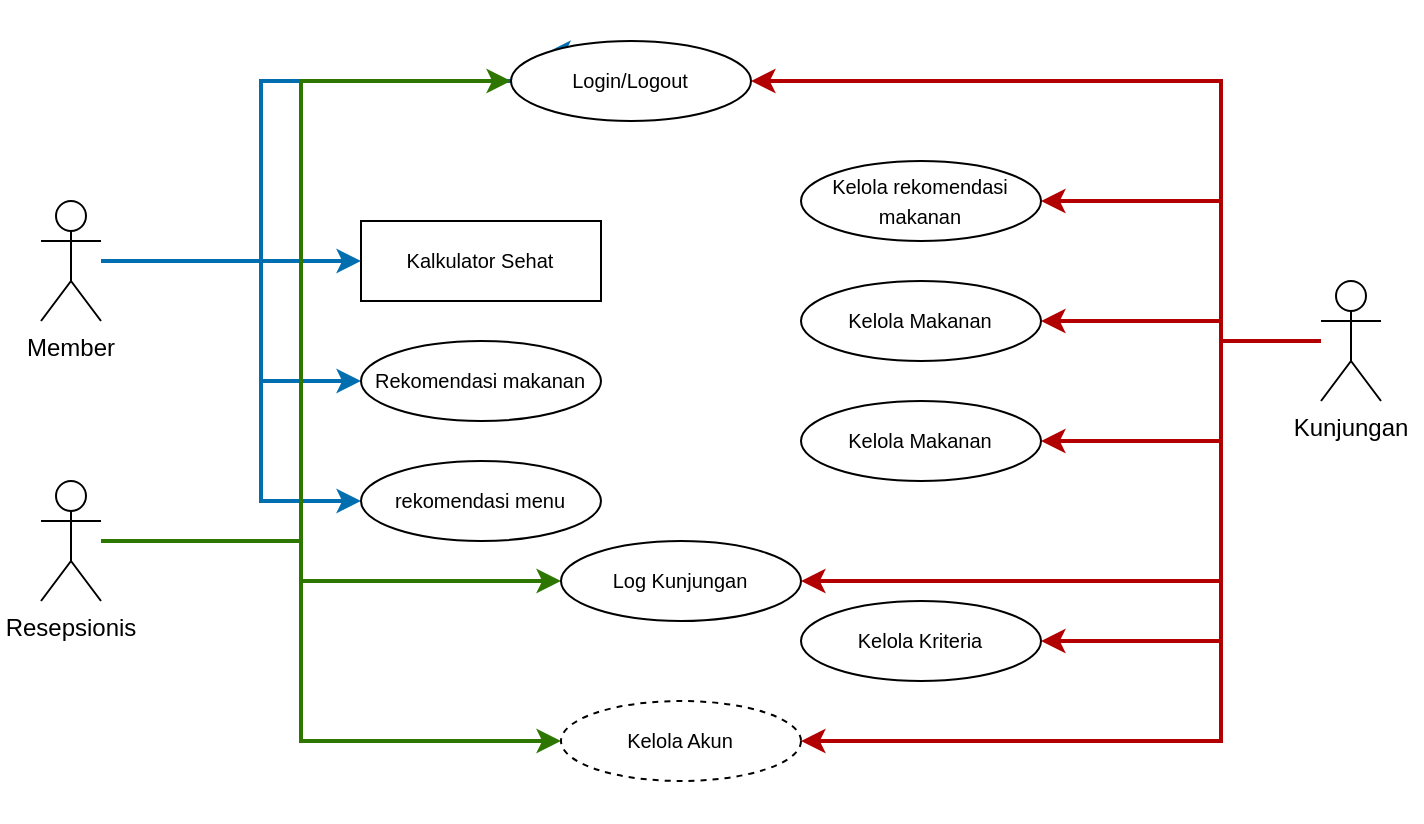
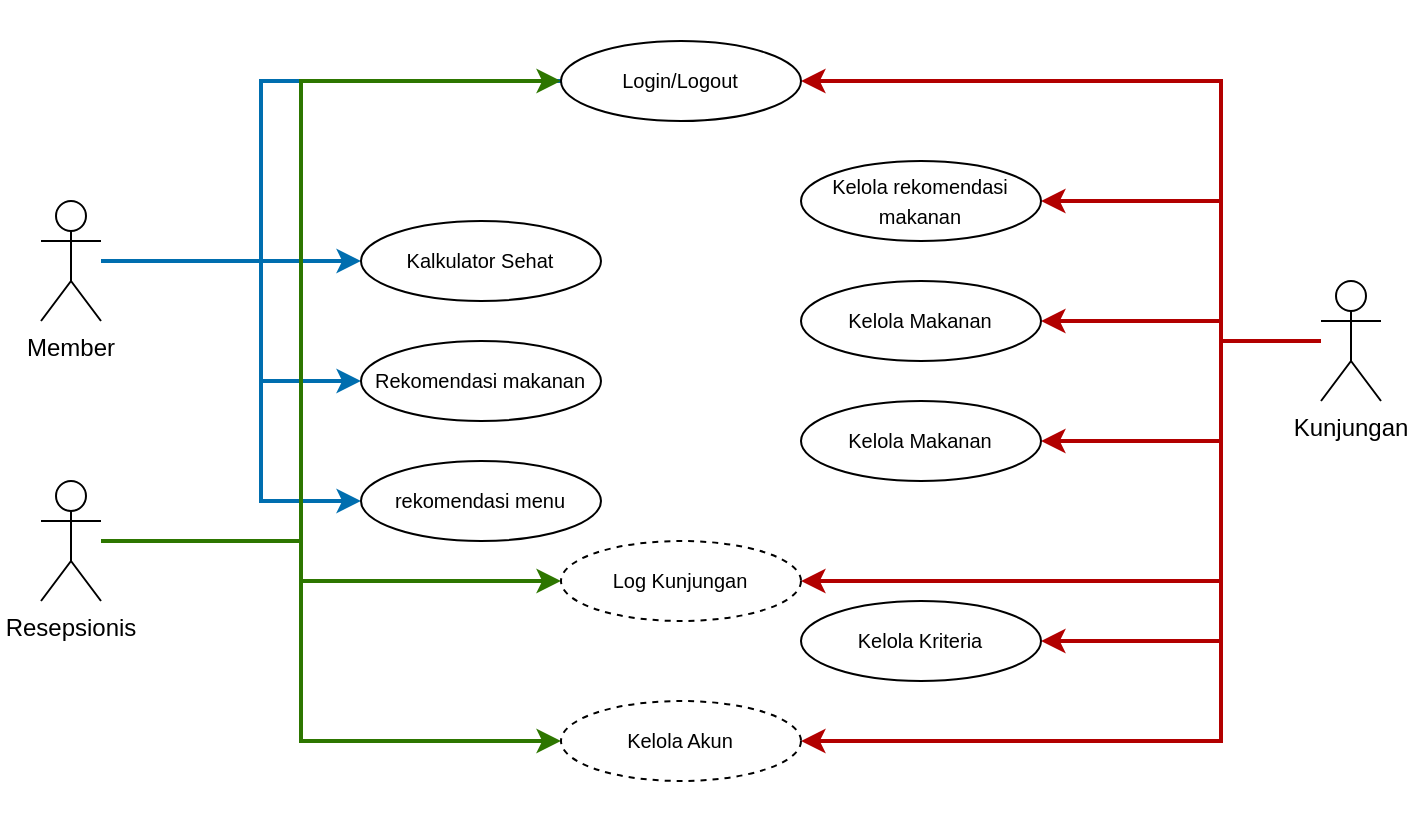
(631, 81) -> (681, 81)
(481, 261) -> (481, 261)
(681, 581) -> (681, 581)
